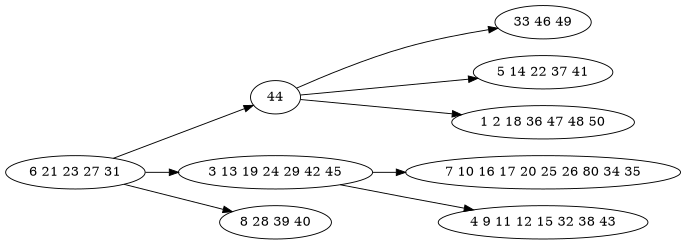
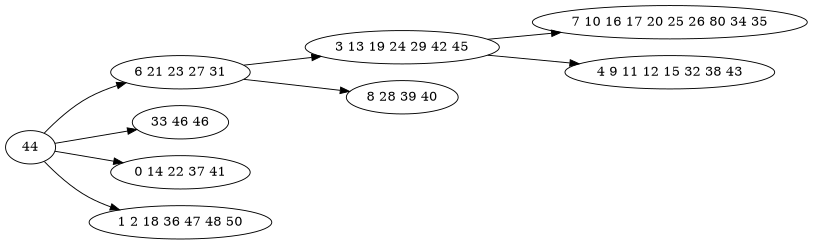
(543, 22) -> (180, 122)
(543, 72) -> (180, 172)
(179, 133) -> (78, 104)
